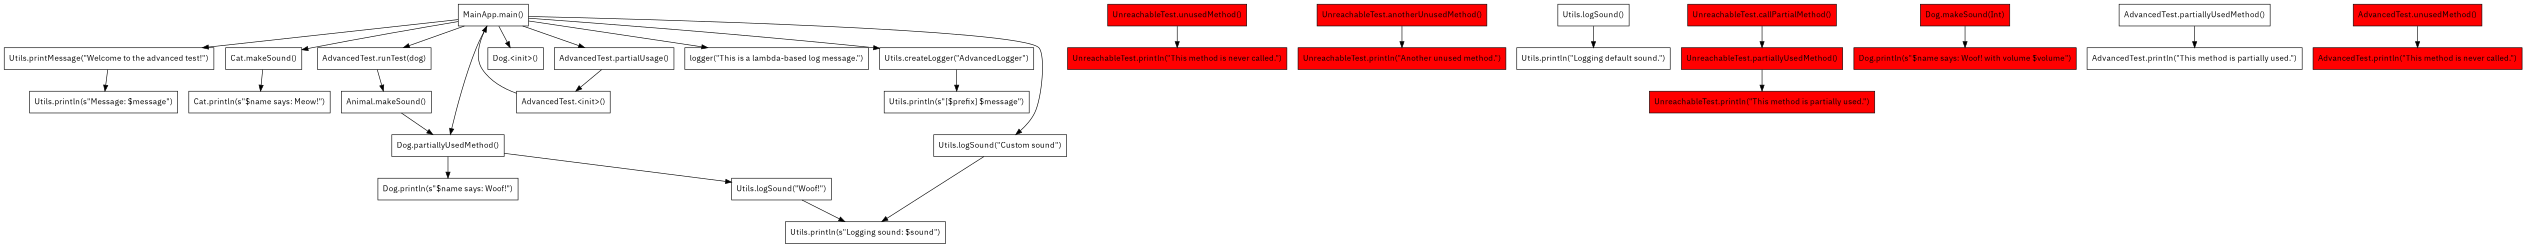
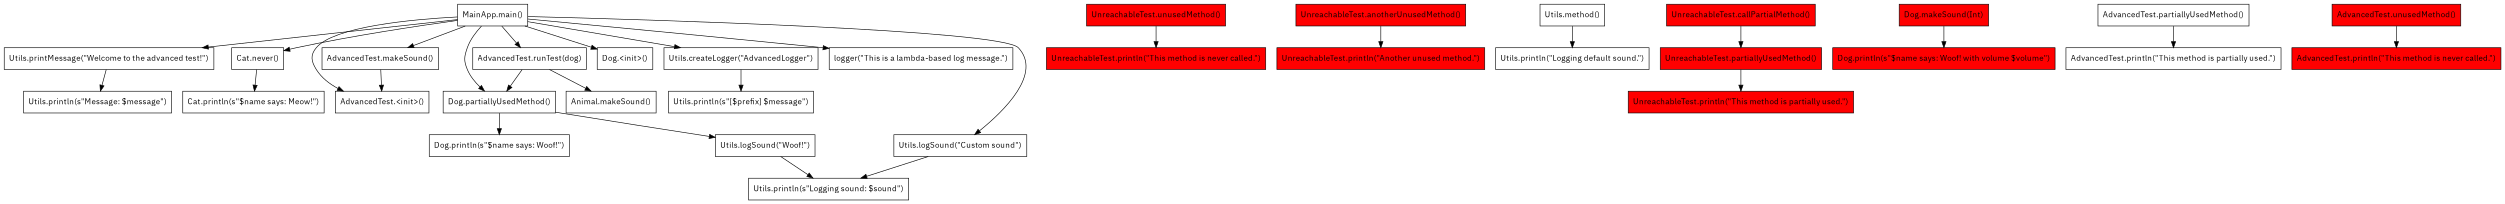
(1593, 15) -> (1572, 15)
(264, 59) -> (258, 59)
(614, 59) -> (380, 59)
(483, 71) -> (388, 24)
(415, 122) -> (516, 78)
